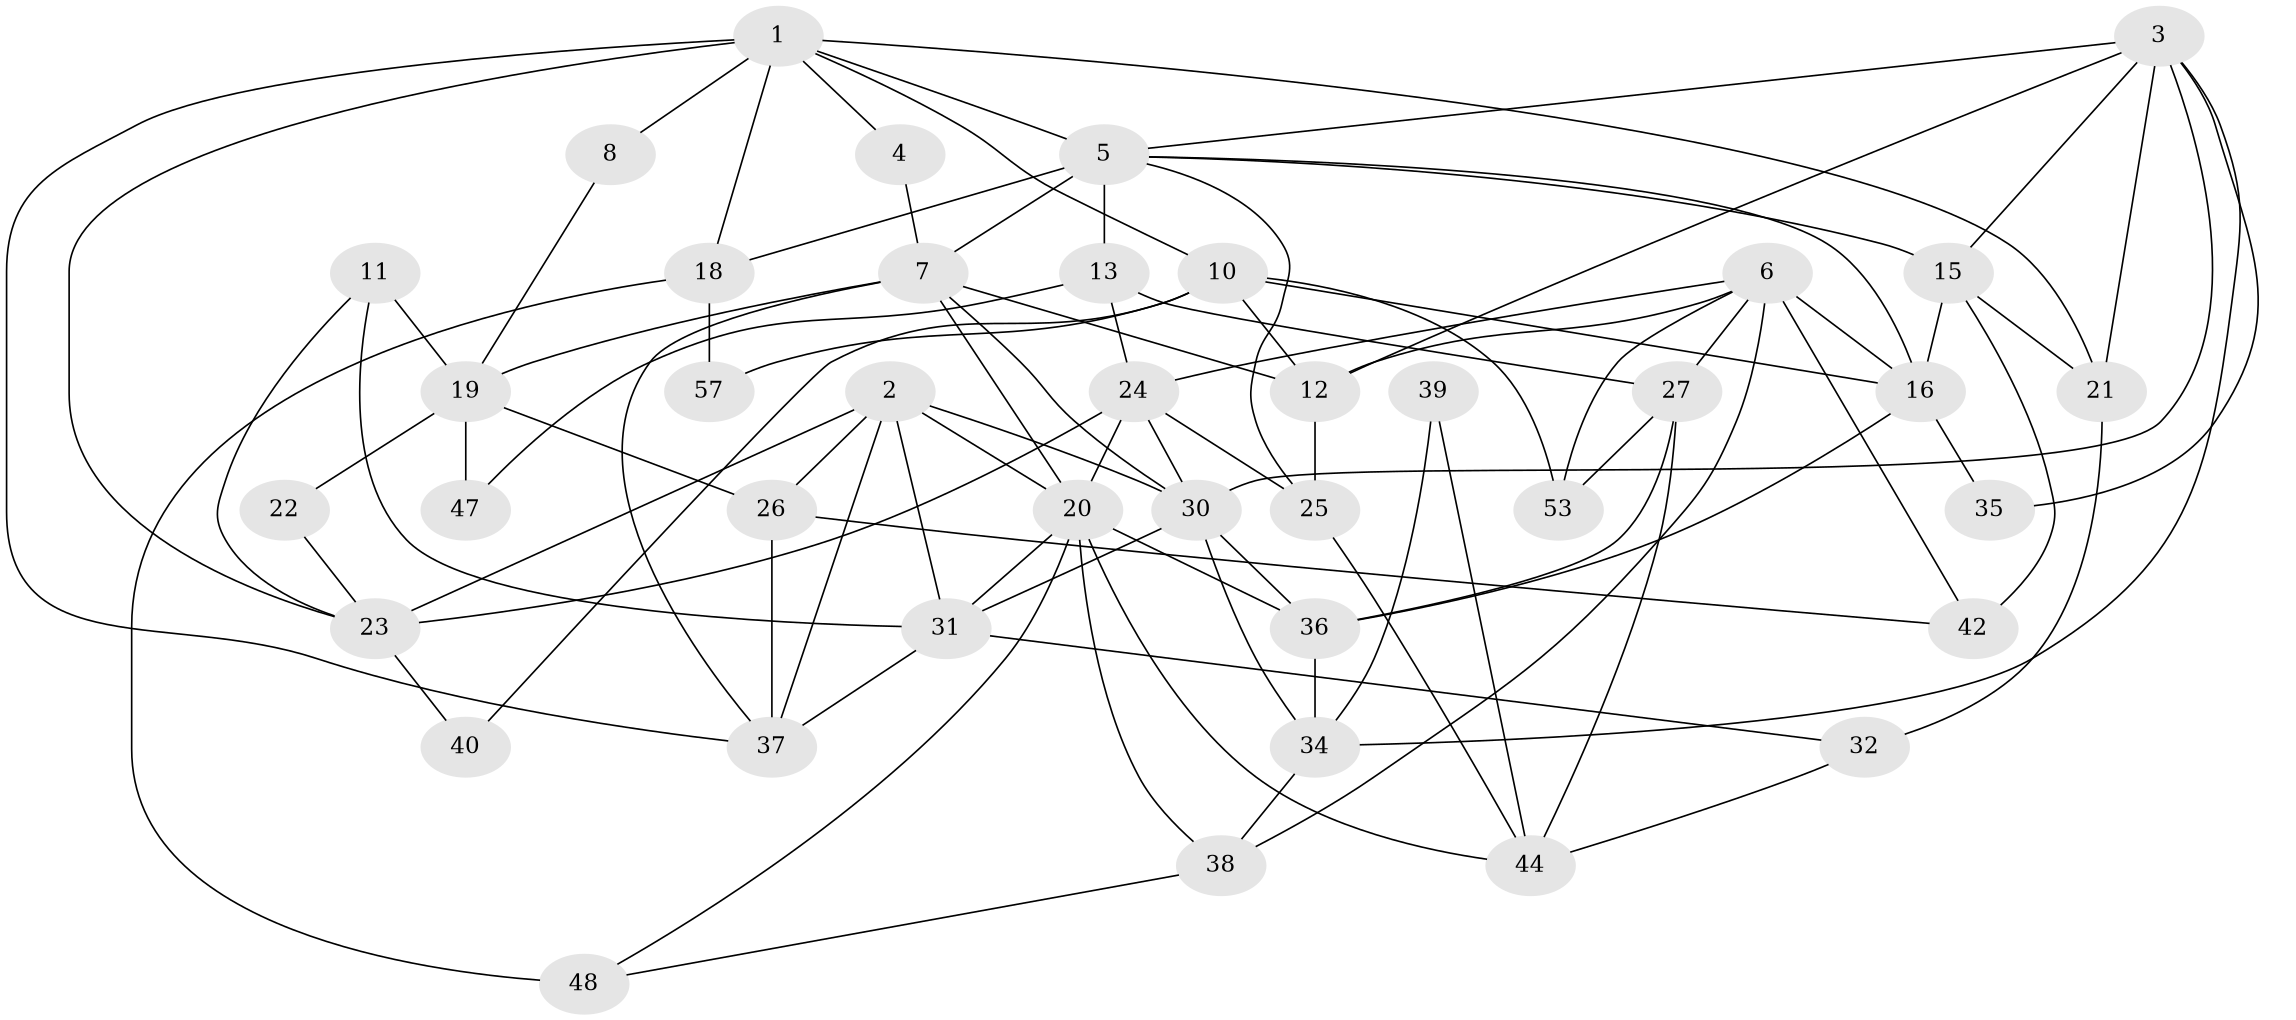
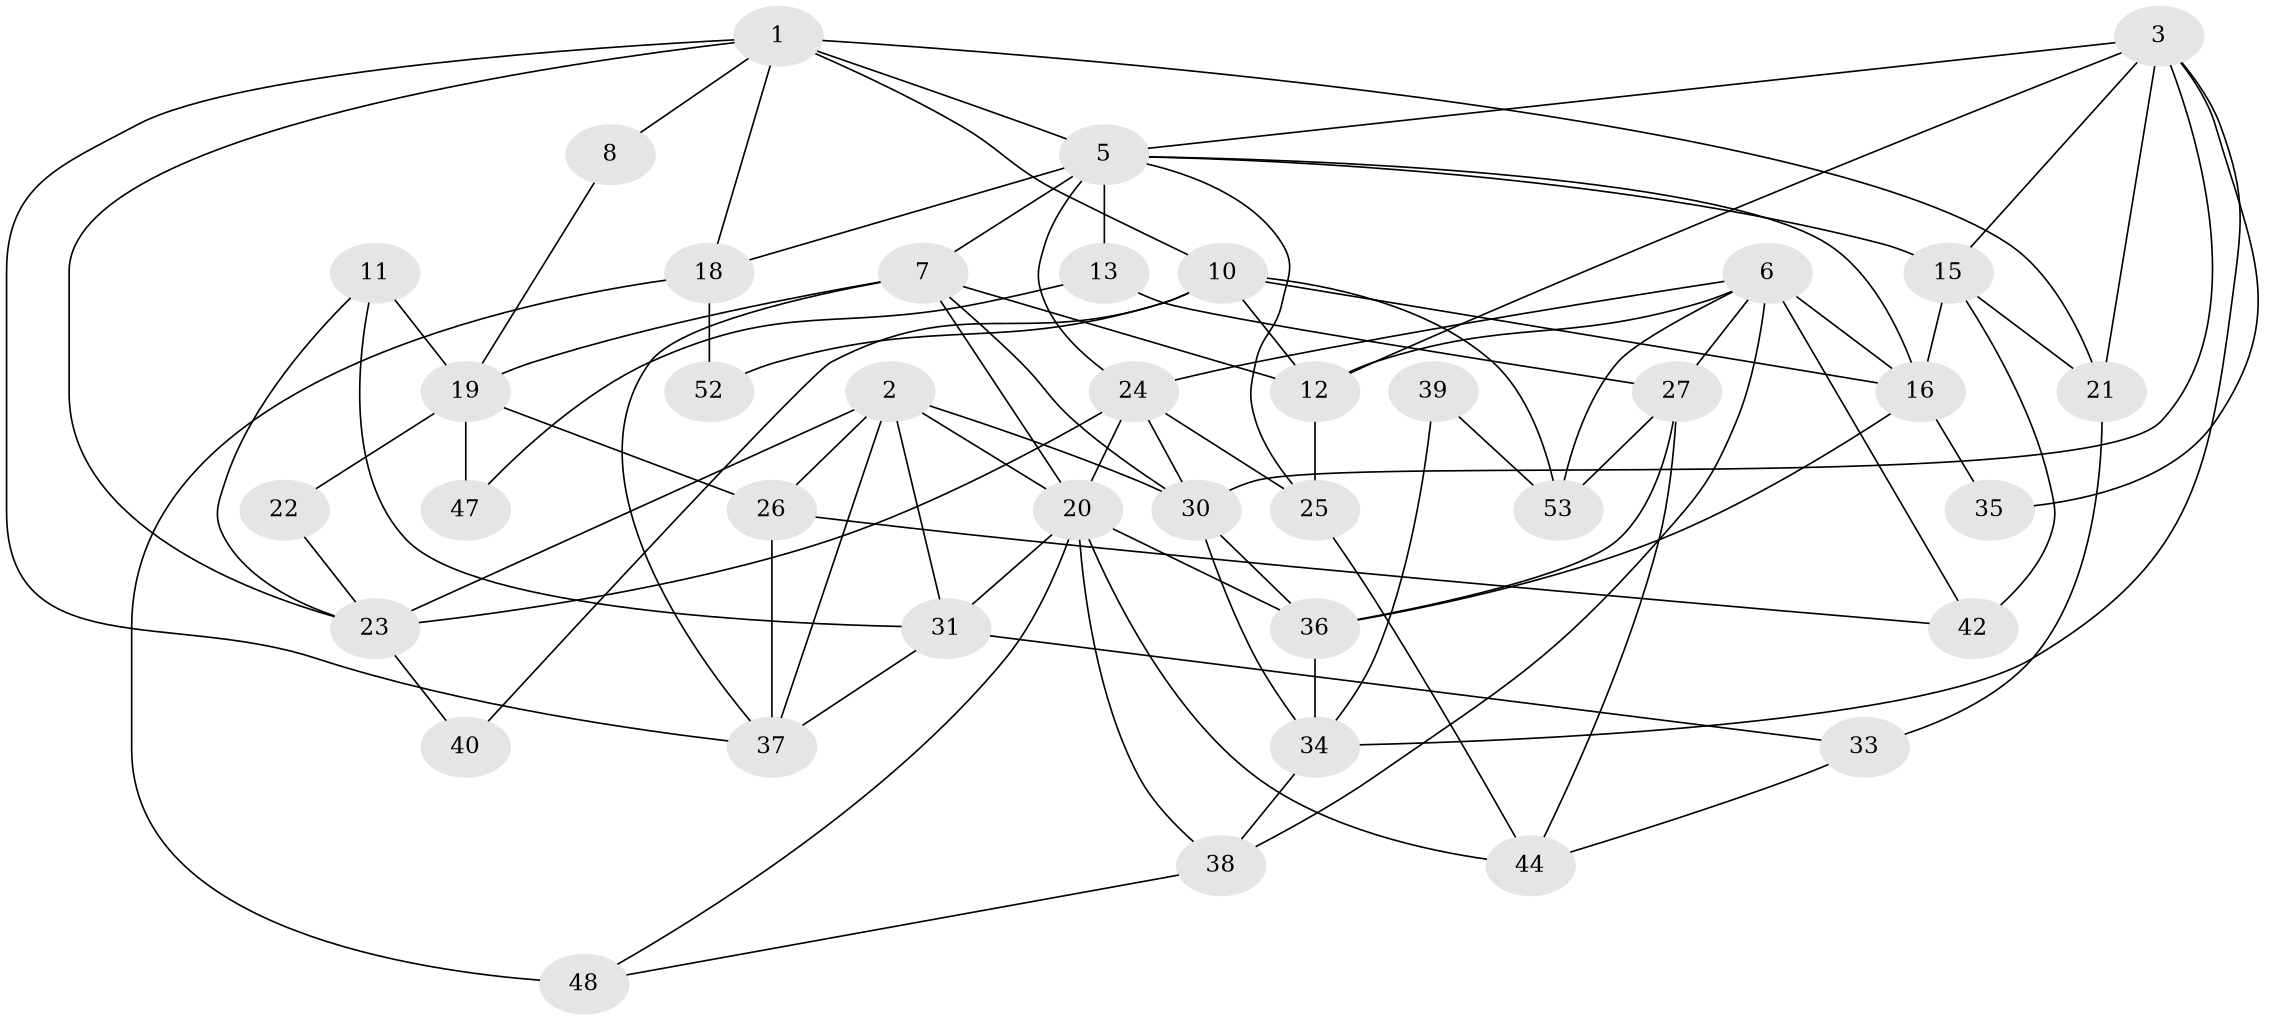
(900, 155) -> none
(1122, 345) -> (1038, 276)
(709, 392) -> (709, 392)
(1072, 570) -> none
(1482, 629) -> (1496, 451)
(1865, 747) -> (1865, 747)
